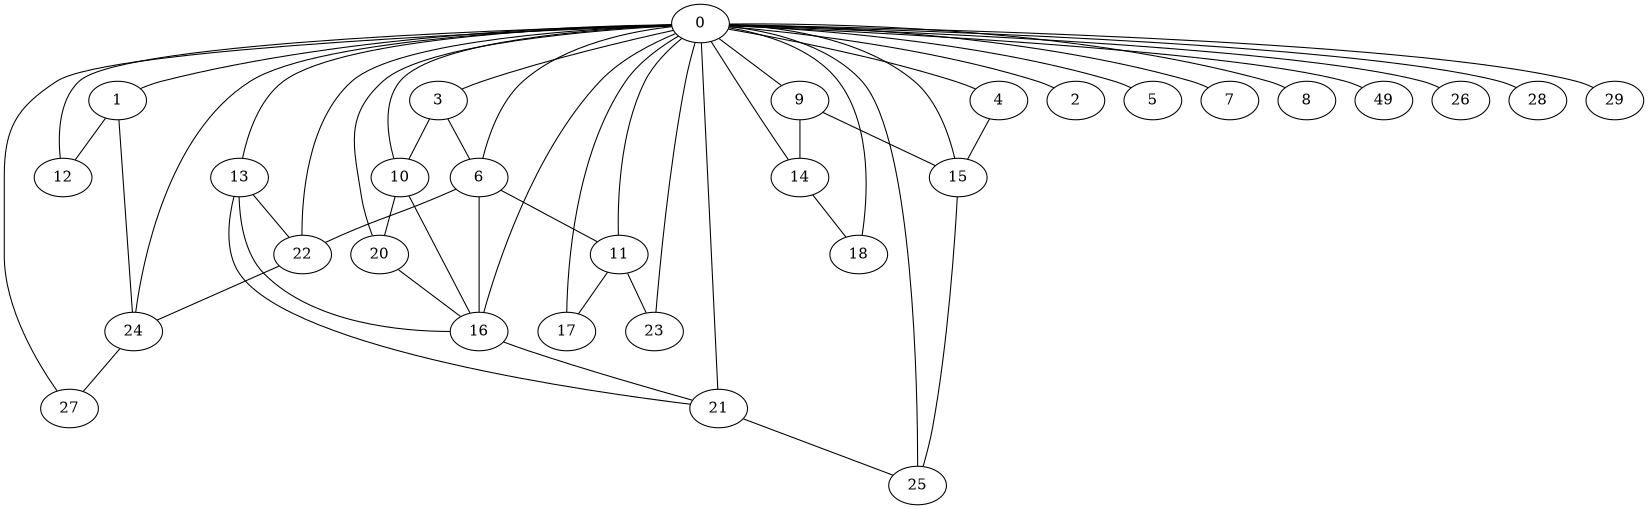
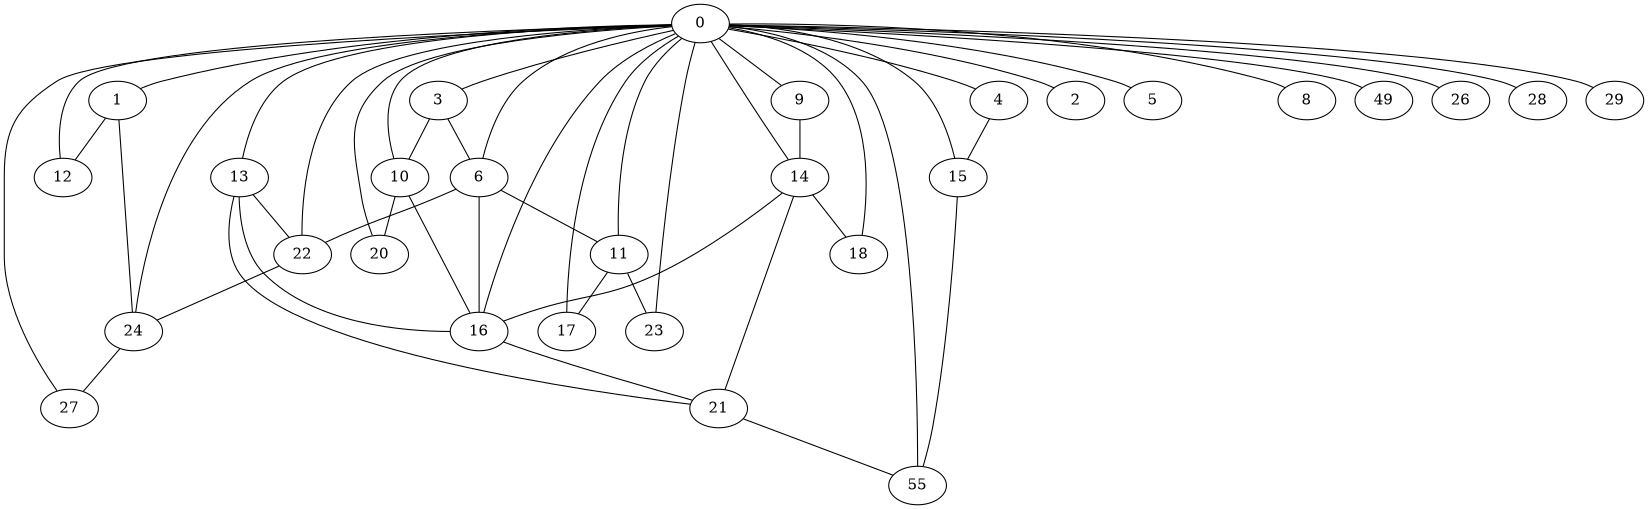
(1230, 101) -> none
(879, 139) -> none
(710, 216) -> (759, 293)
(429, 293) -> (652, 276)
(918, 486) -> (918, 486)
